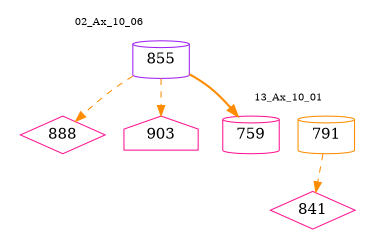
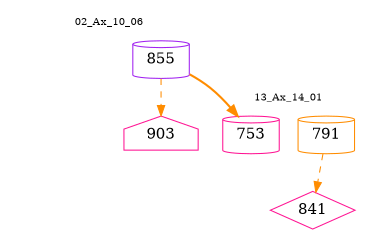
(289, 98) -> (289, 98)
(63, 135) -> none
(251, 135) -> (251, 135)
